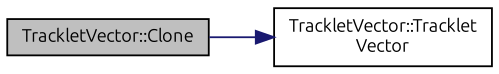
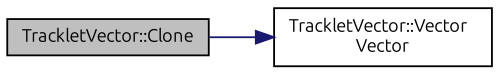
(383, 37) -> (383, 37)
